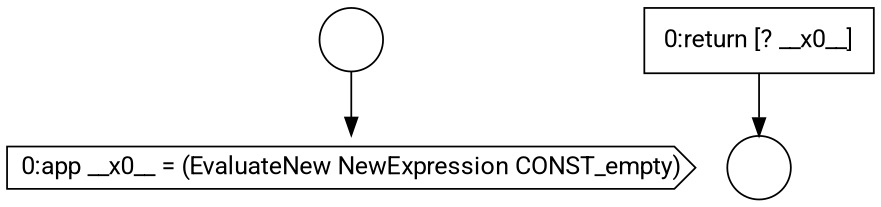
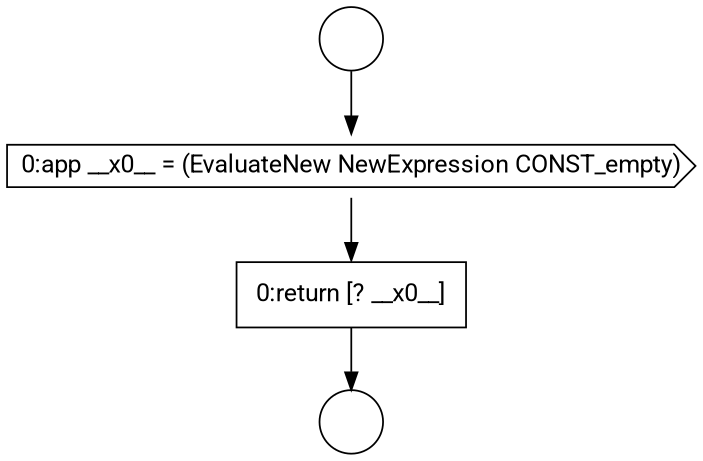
none -> (351, 220)
